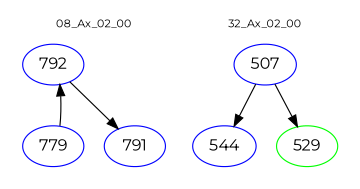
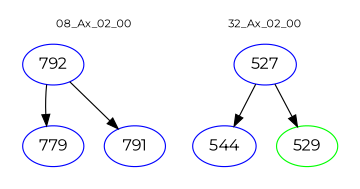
(265, 65) -> (265, 65)
(61, 111) -> (46, 100)
